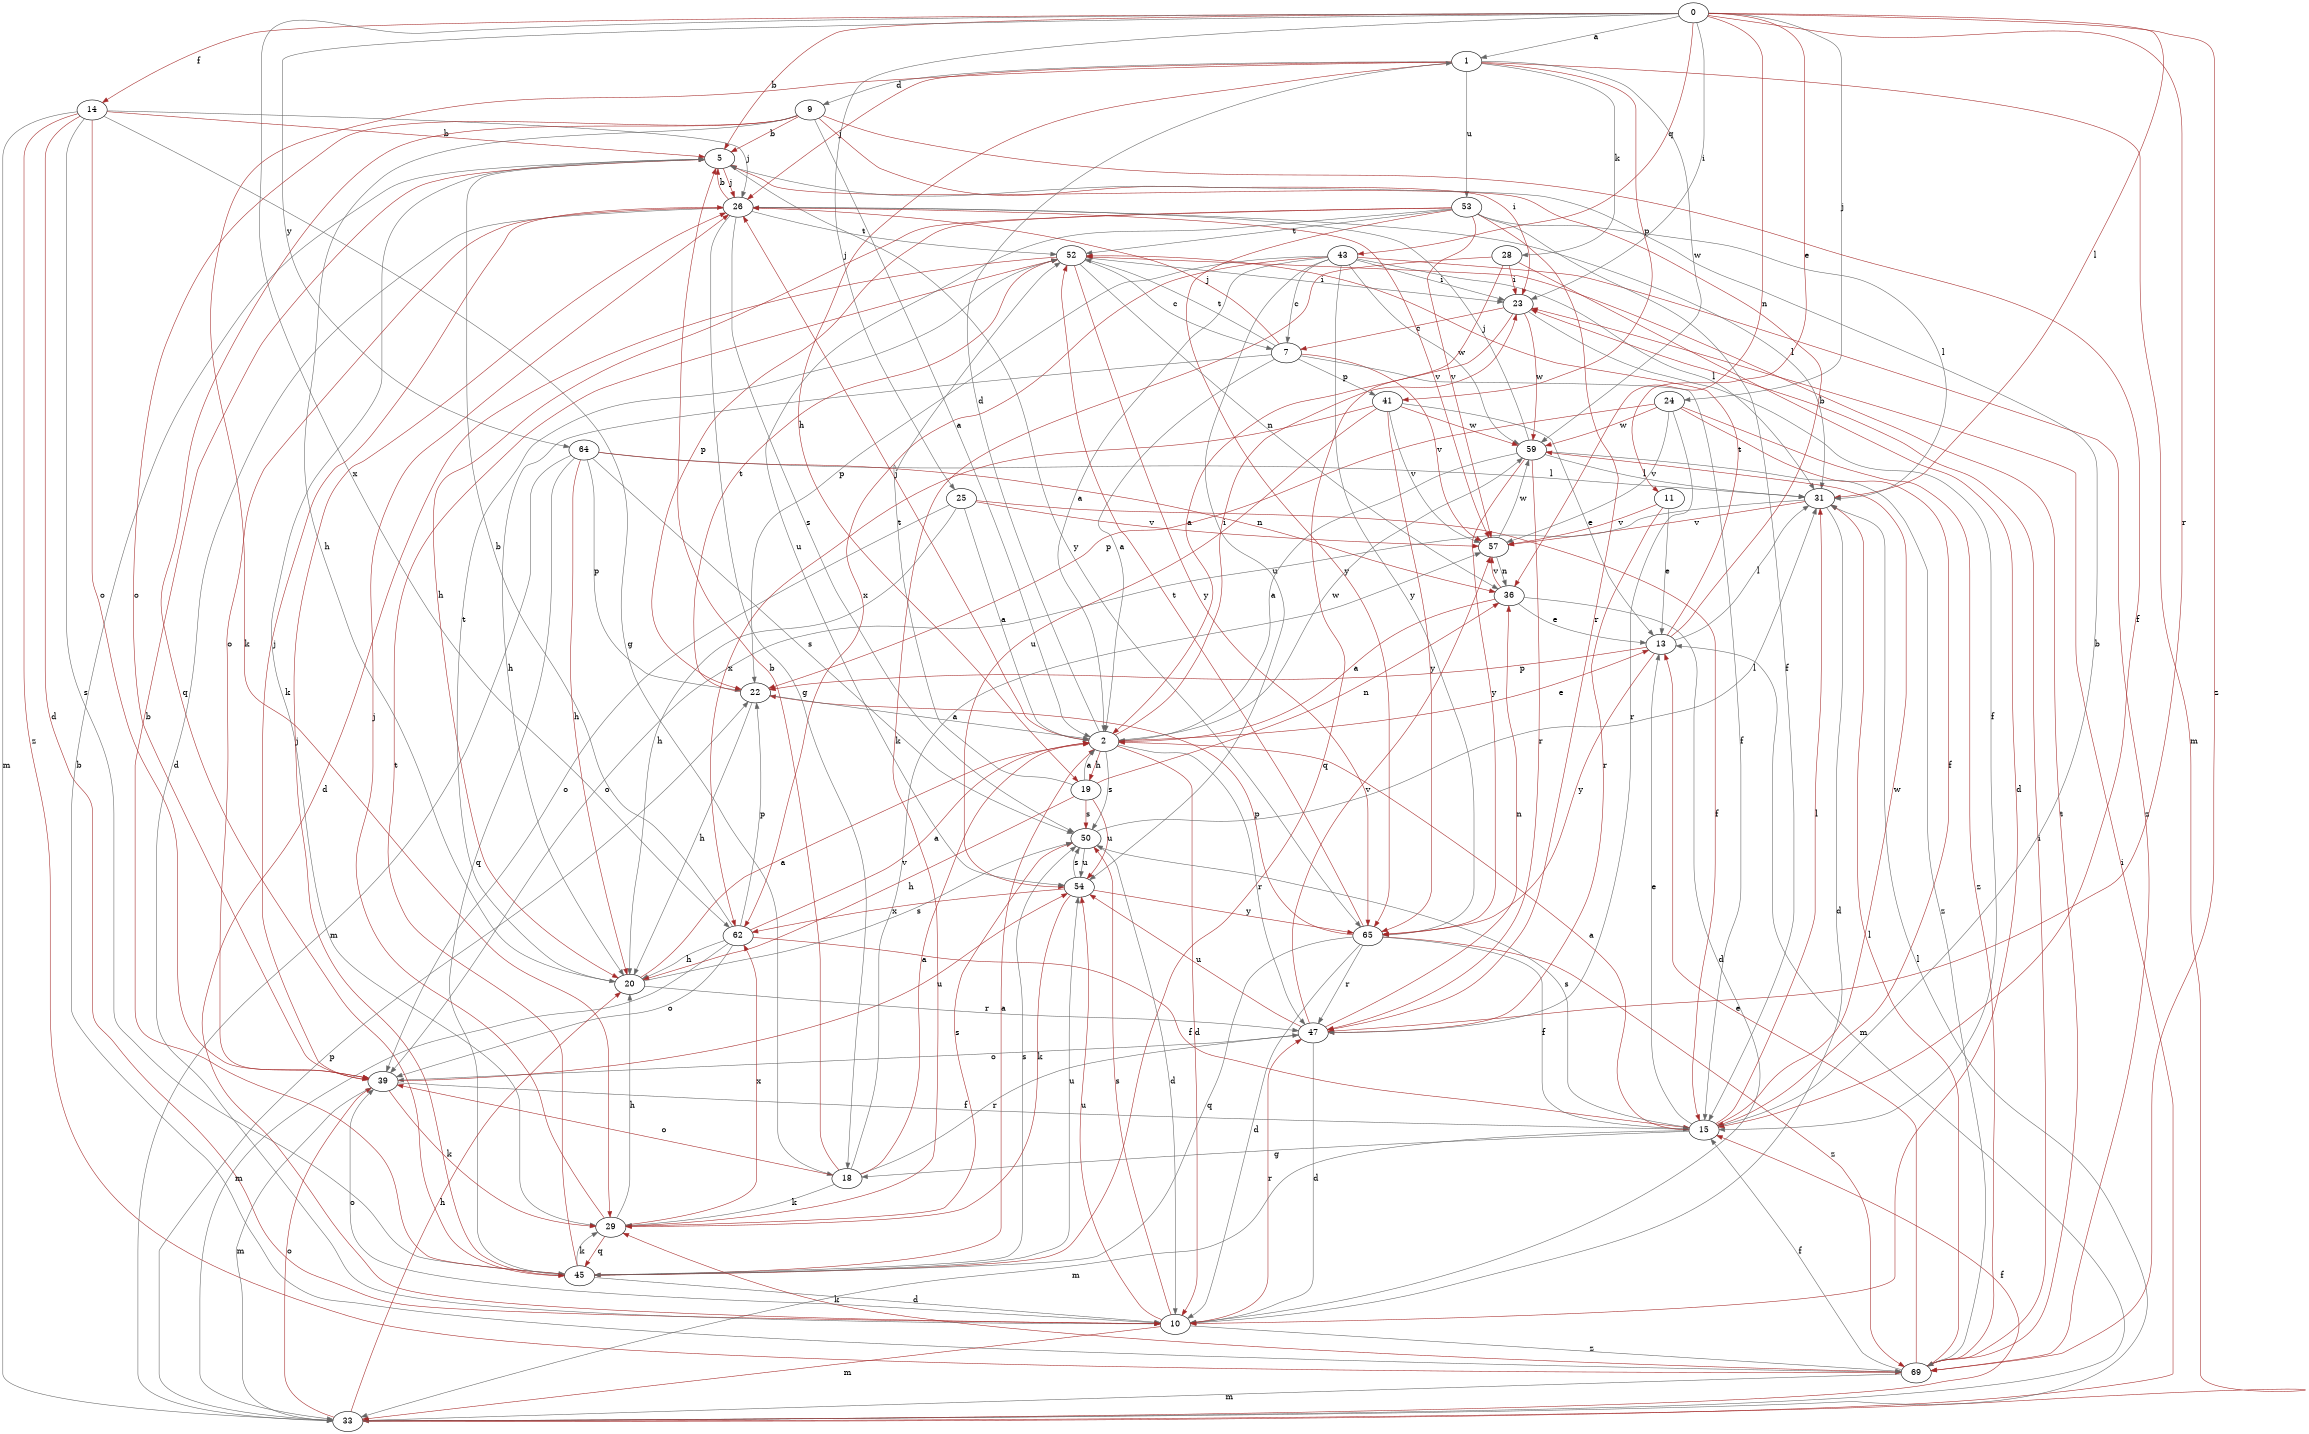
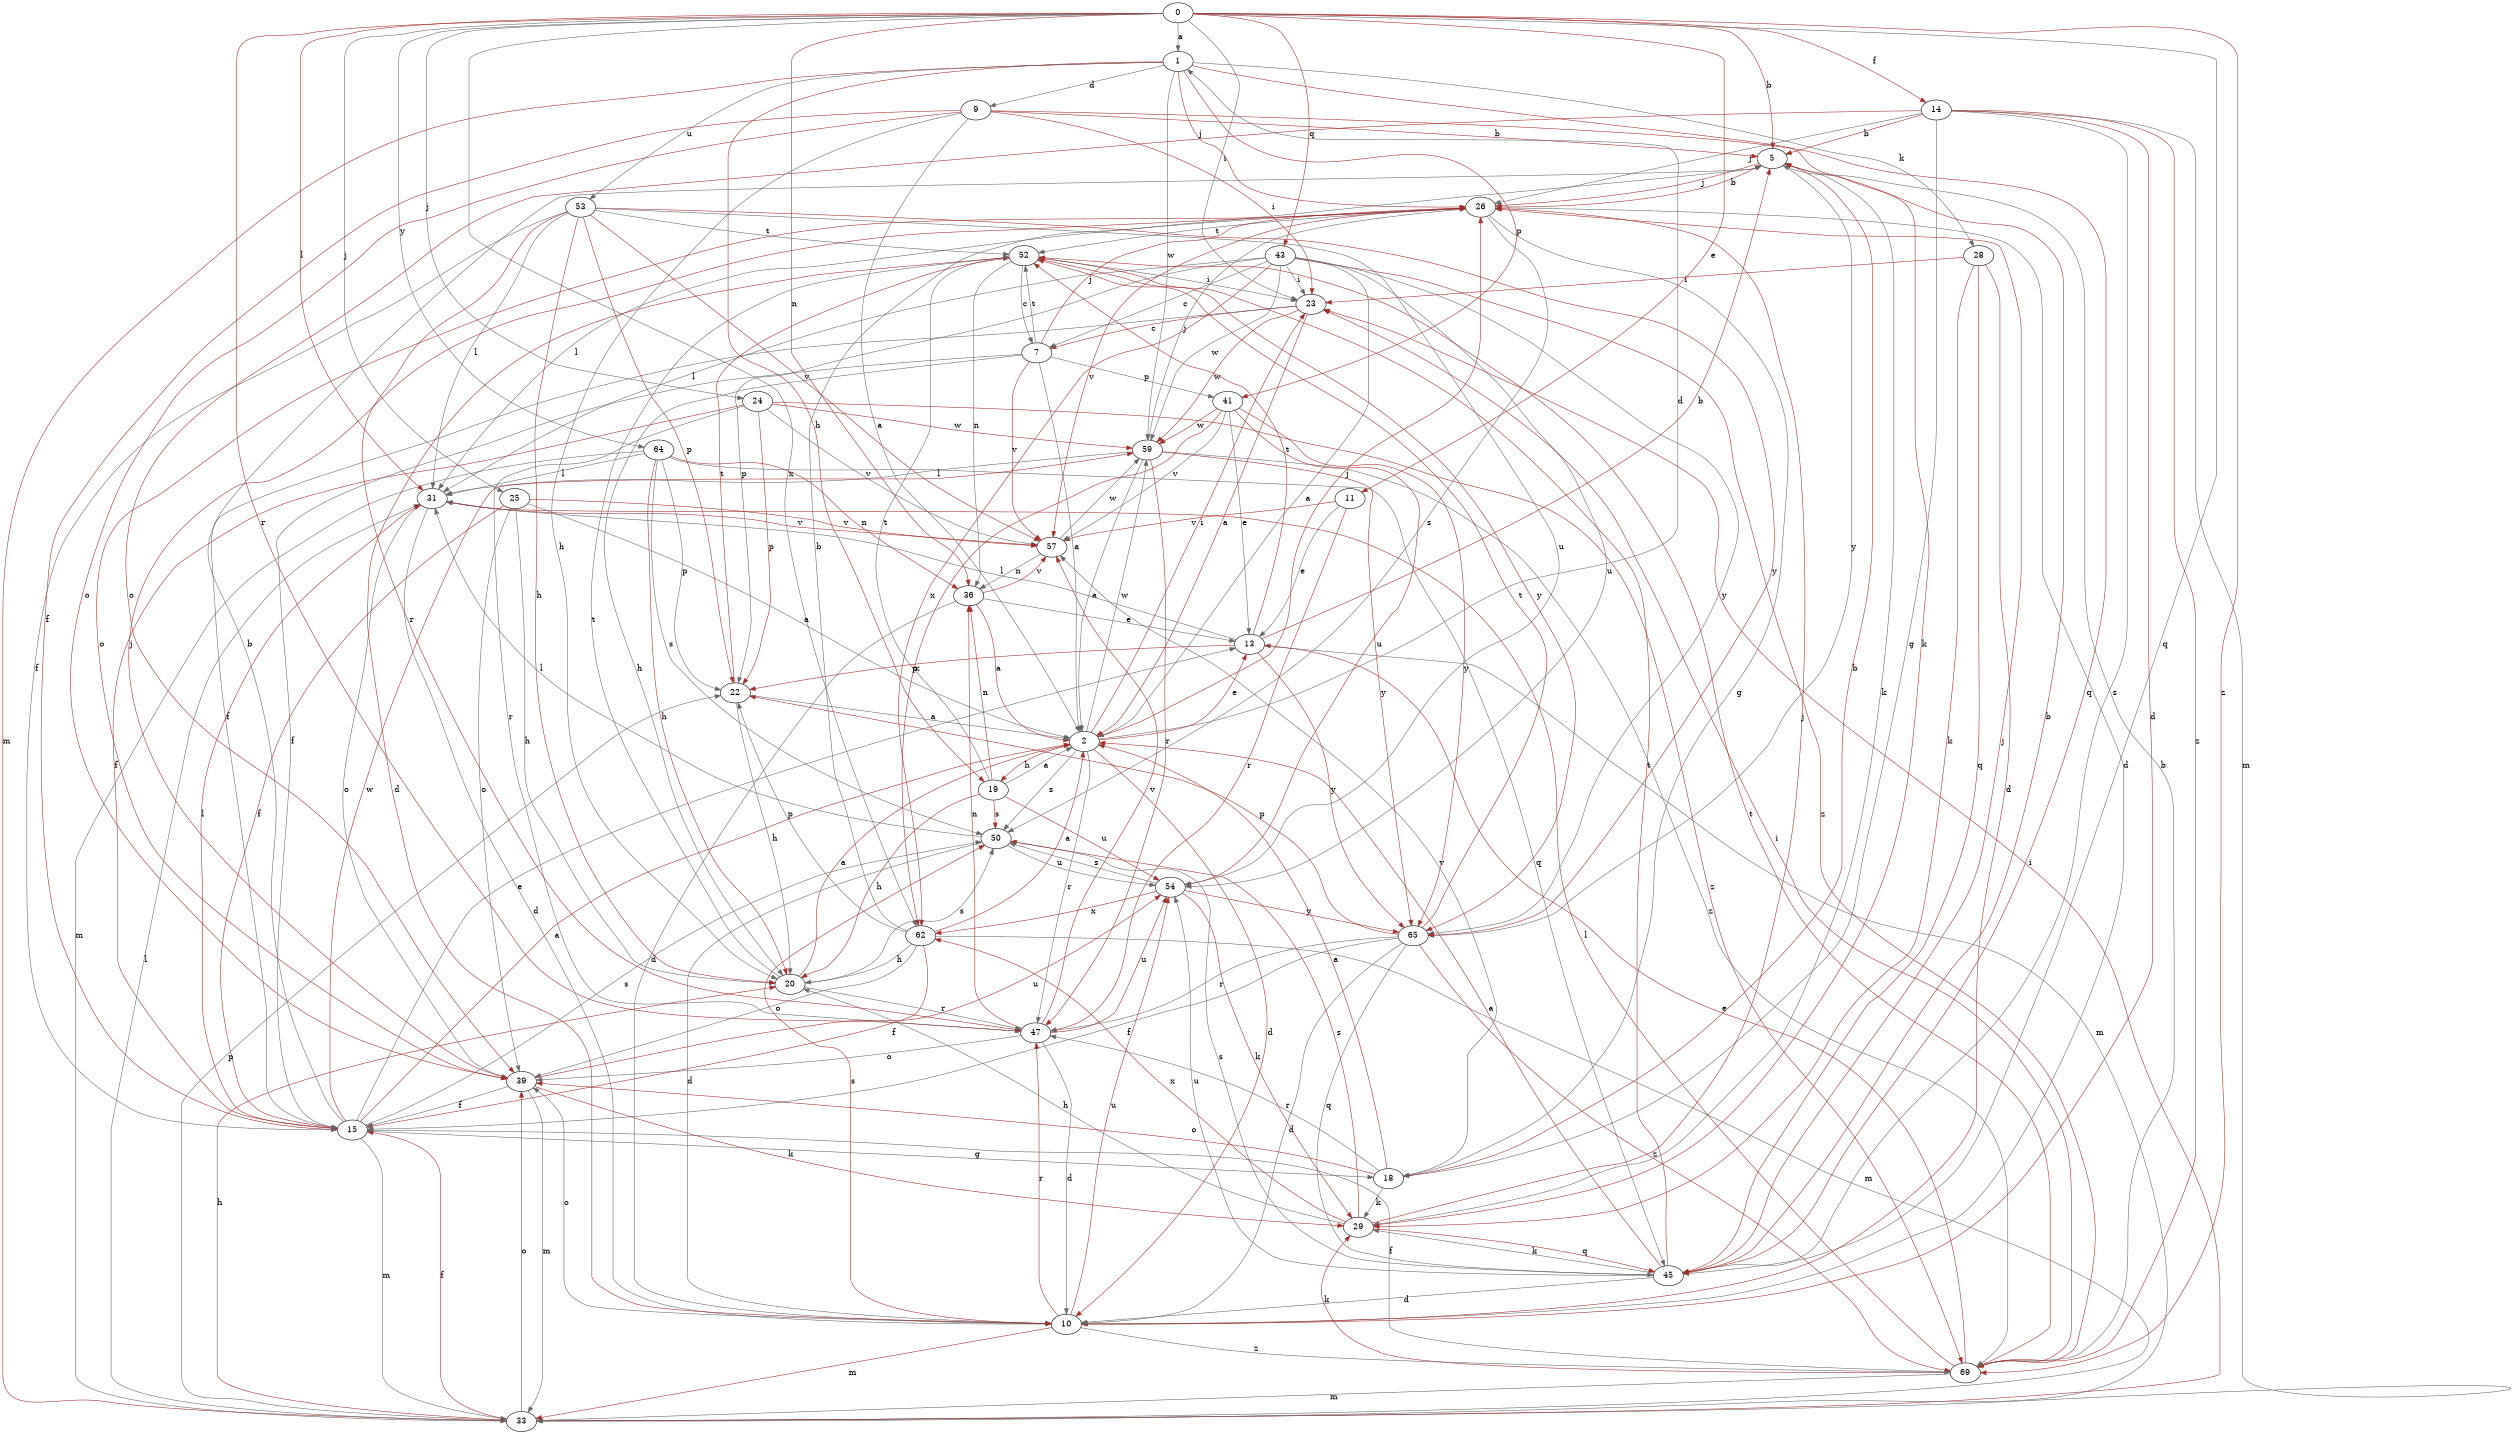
none -> (2217, 274)
(1832, 1399) -> (2131, 1372)
